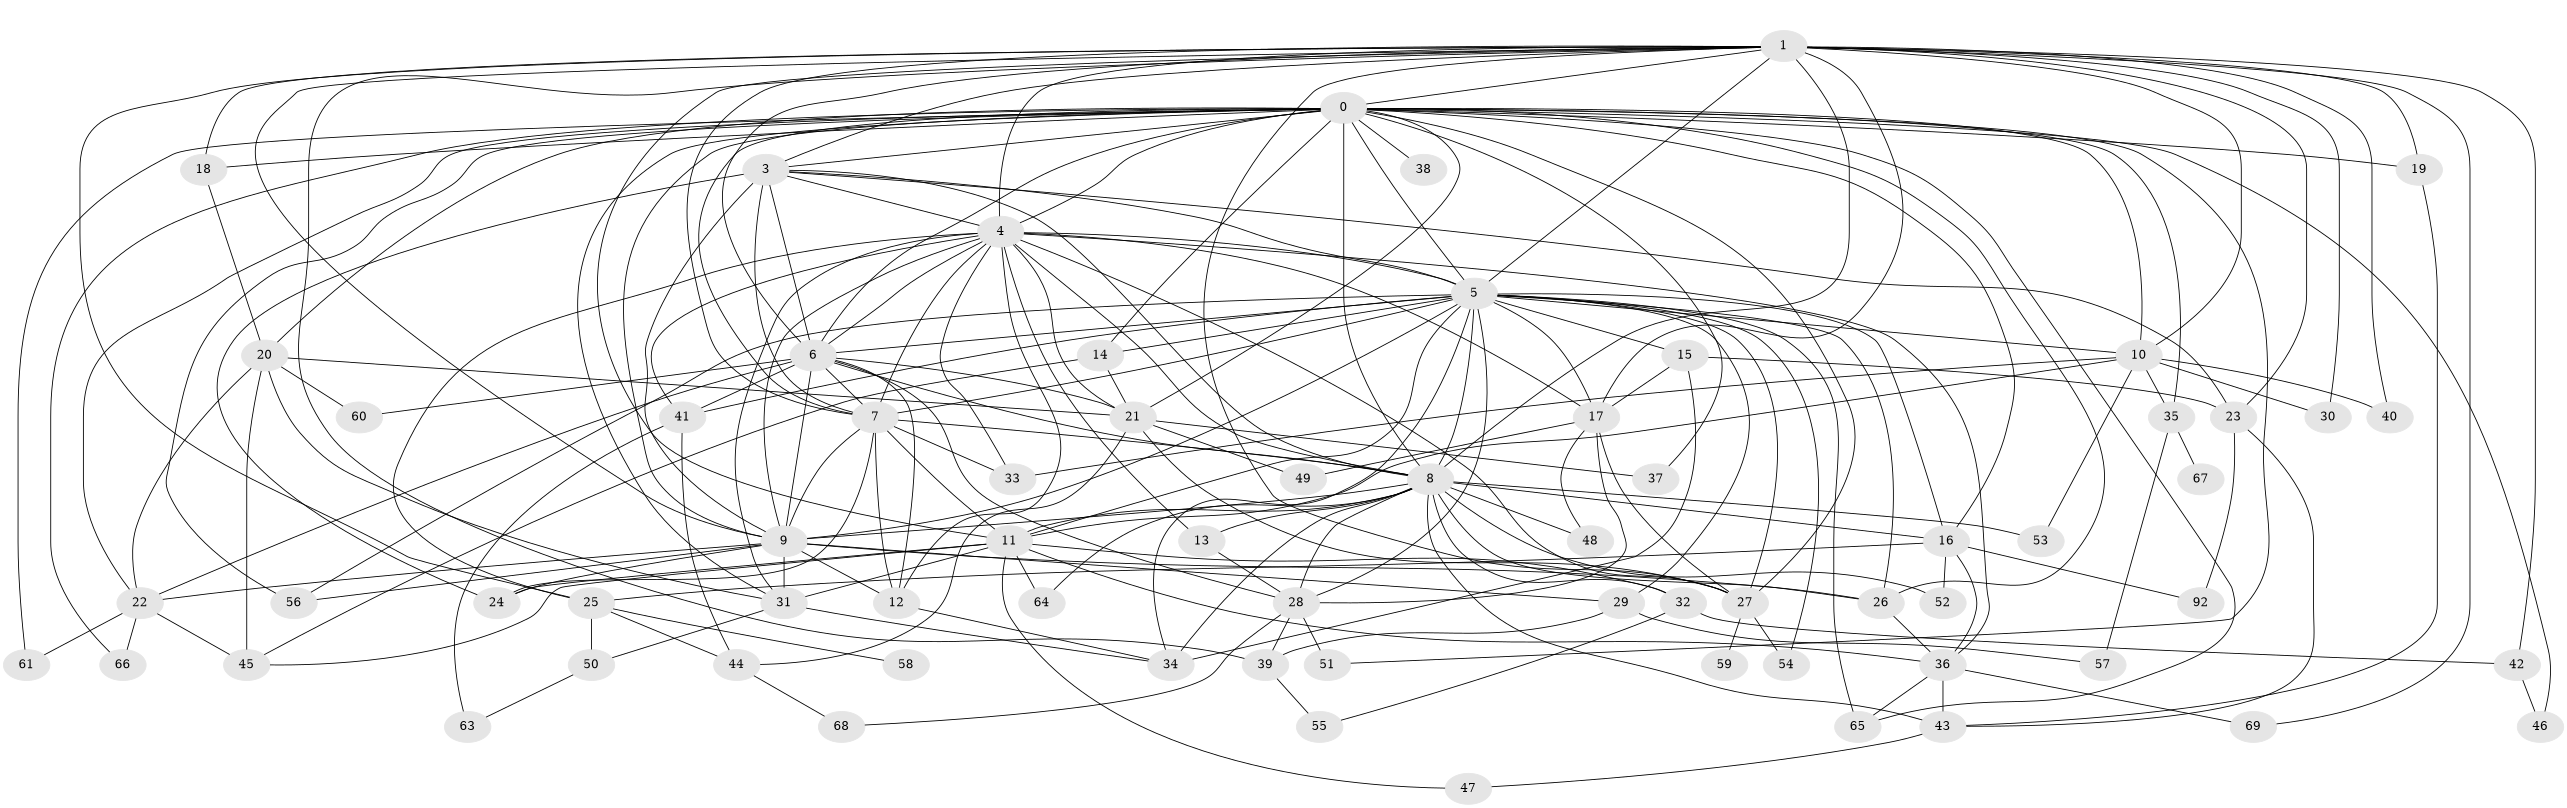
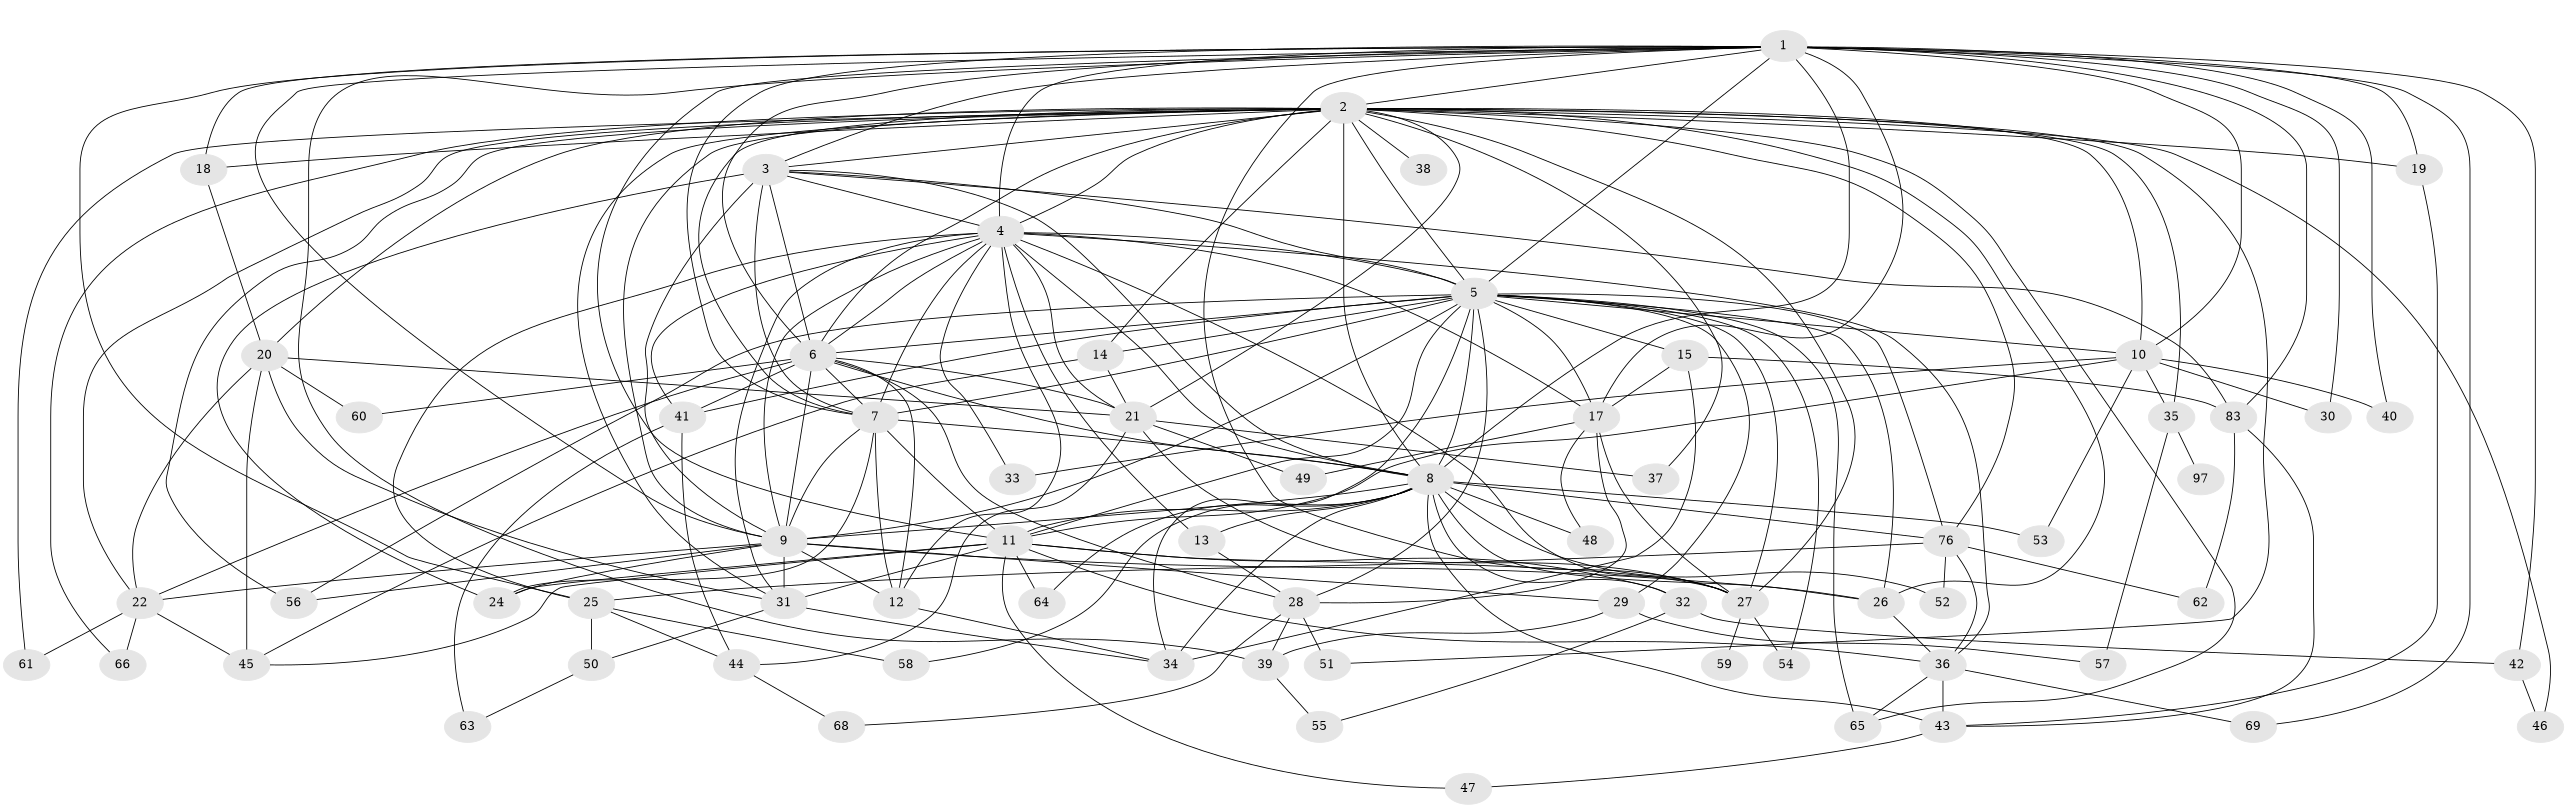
(1344, 108) -> (1344, 108)
(2234, 417) -> (2234, 417)
(944, 448) -> none
(2201, 479) -> (2201, 479)
(1348, 518) -> (1153, 536)
(1946, 541) -> (1946, 541)
none -> (1381, 563)
(2201, 603) -> (2201, 603)
